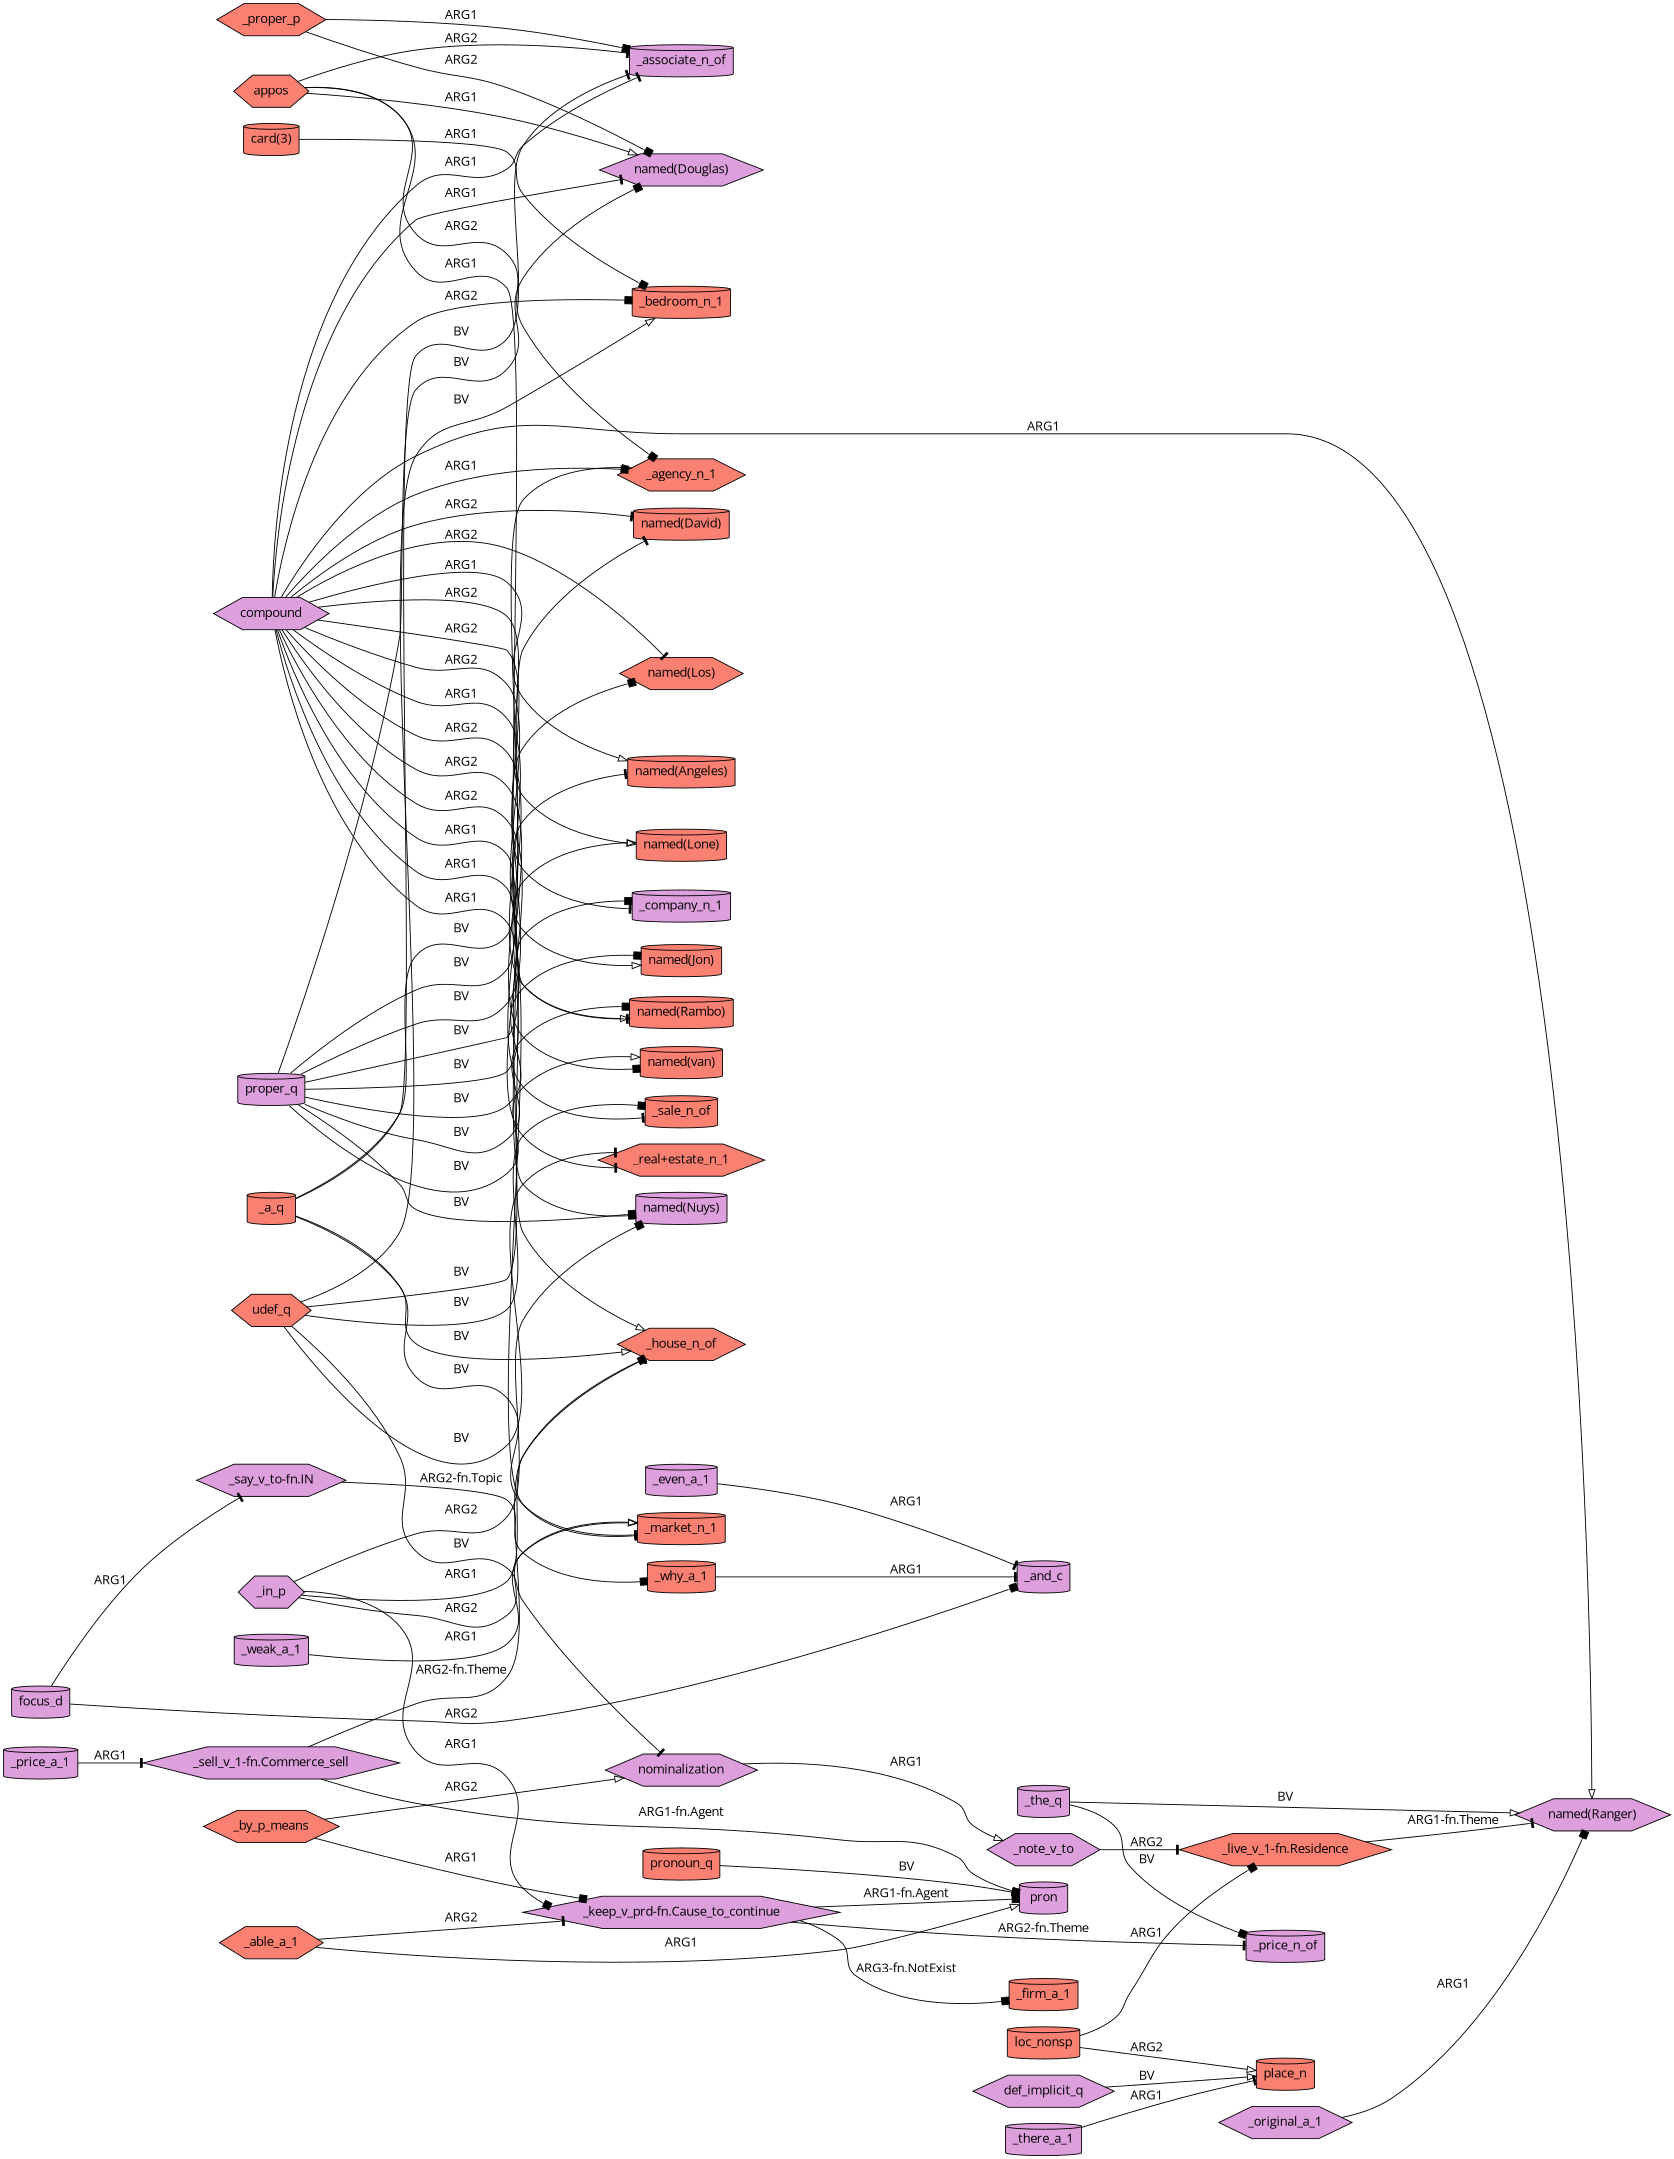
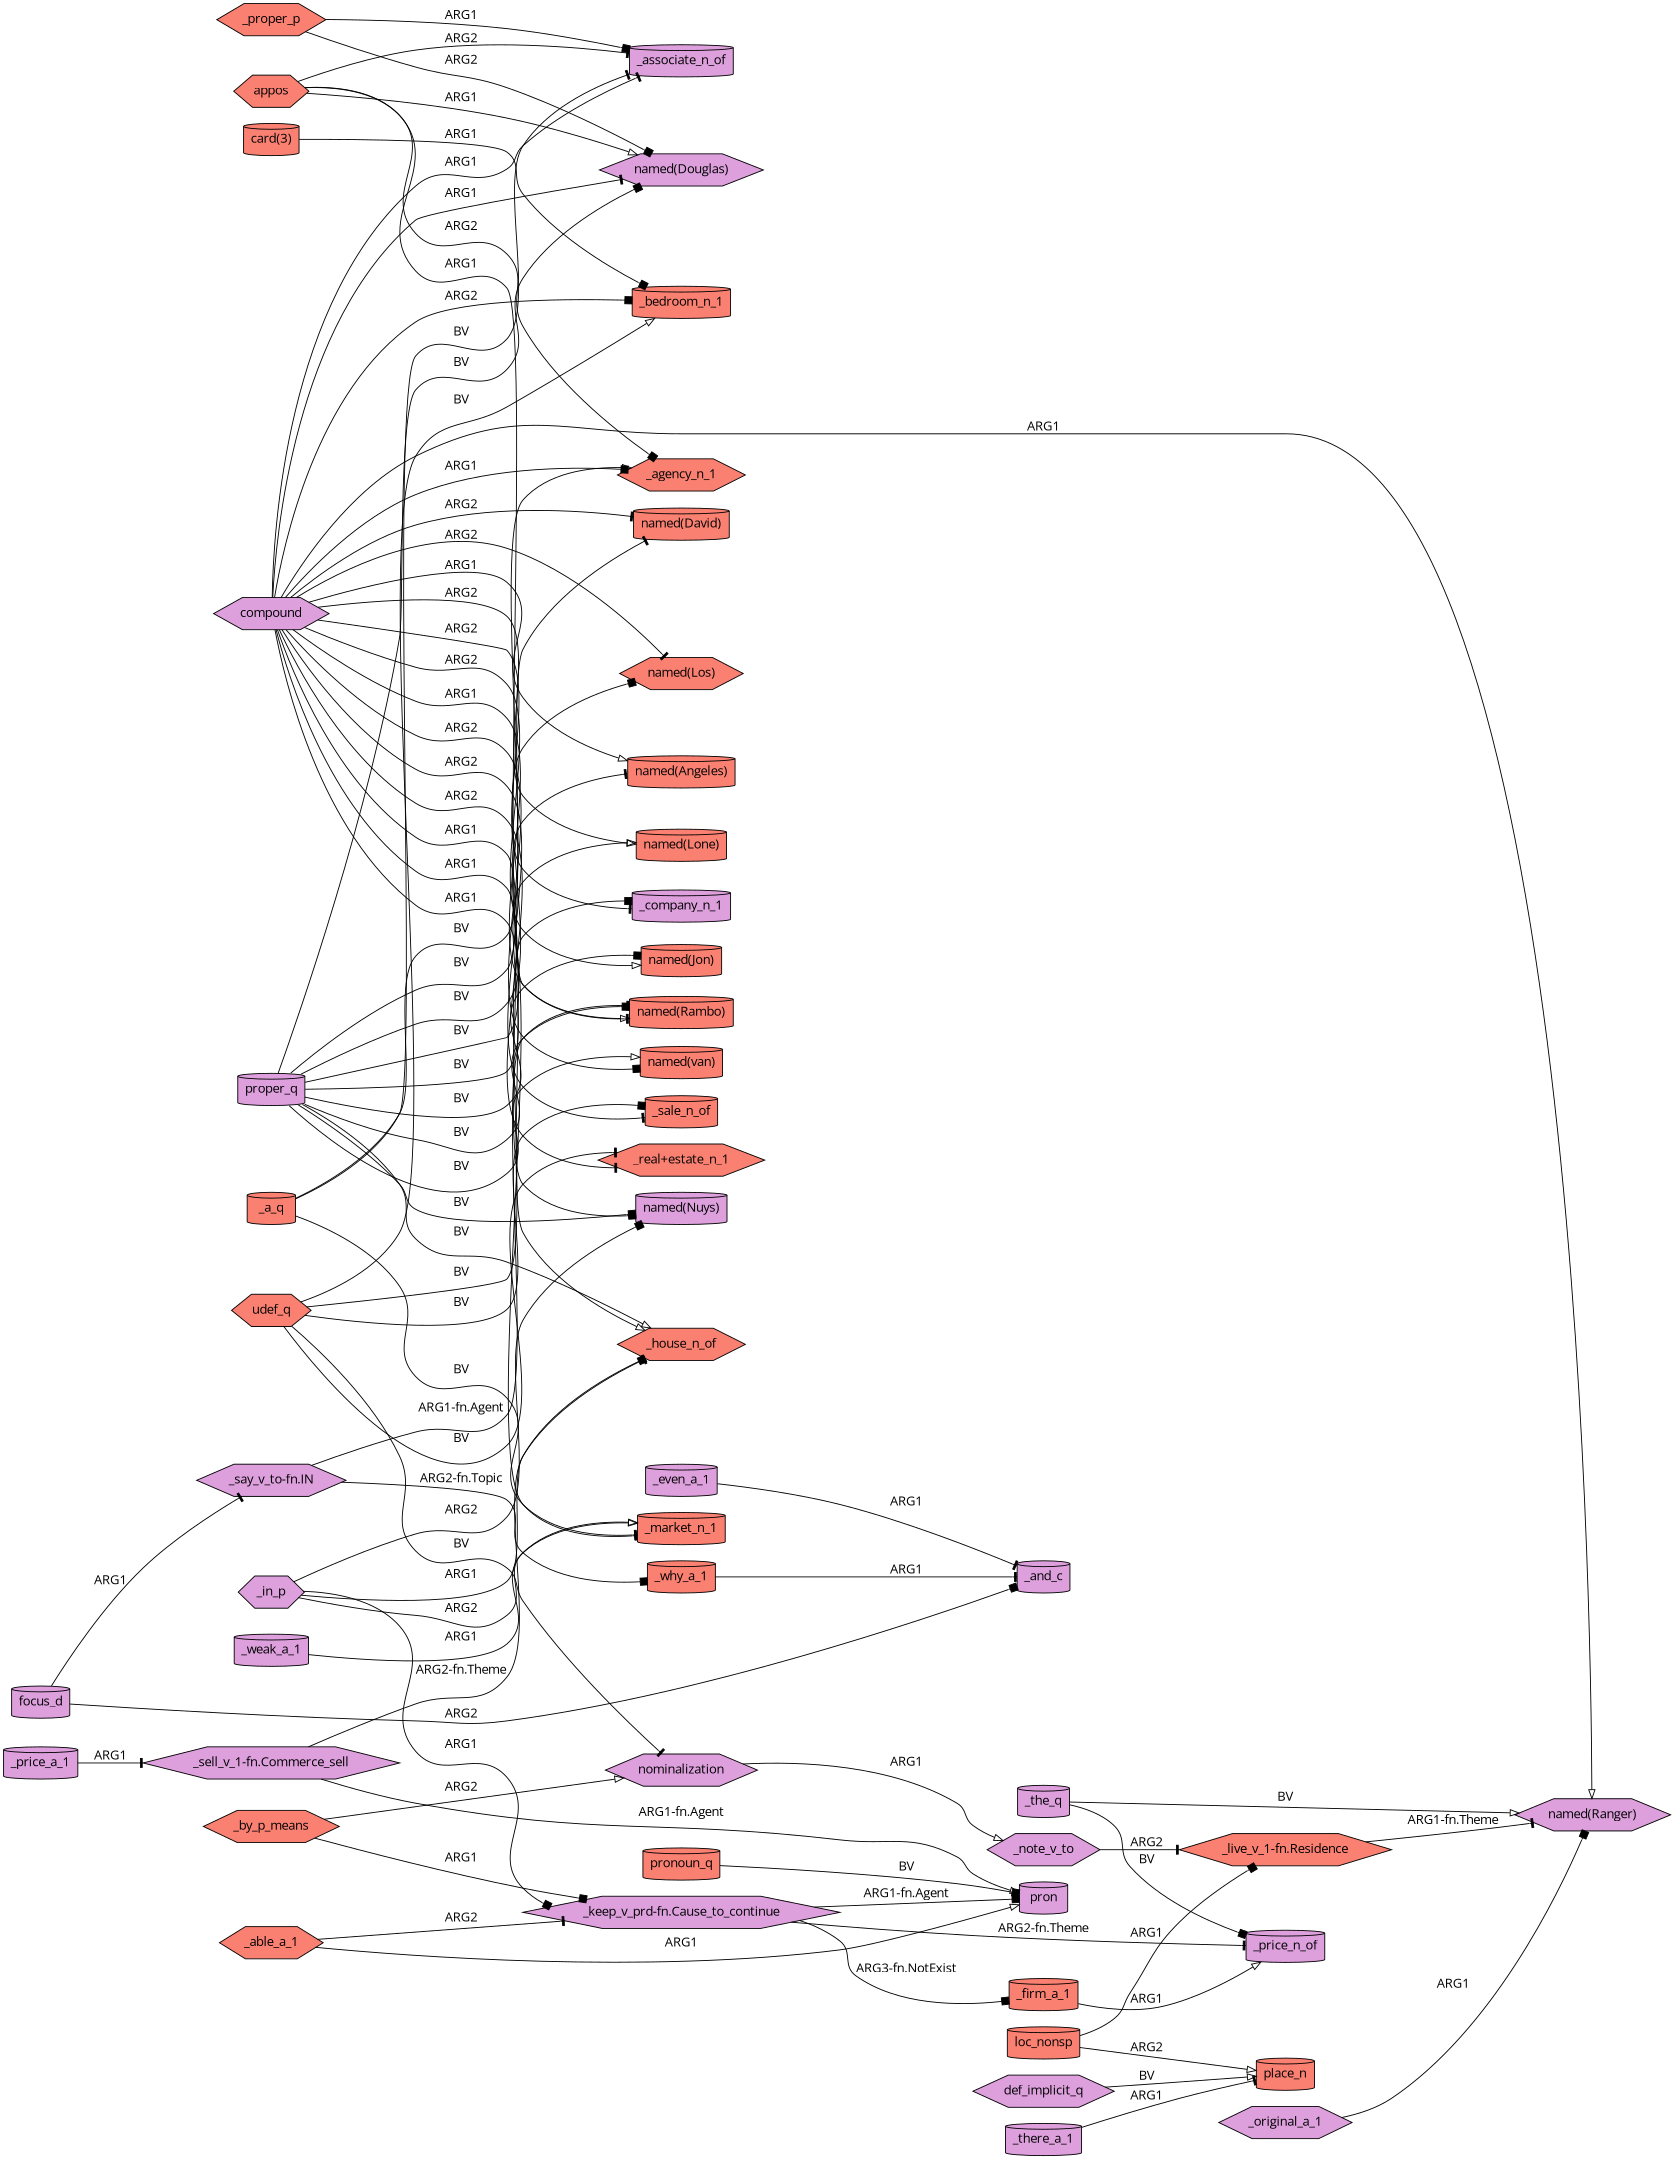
(425, 1348) -> (442, 1254)
none -> (496, 1425)
(671, 1828) -> (671, 1828)
none -> (1169, 2005)
